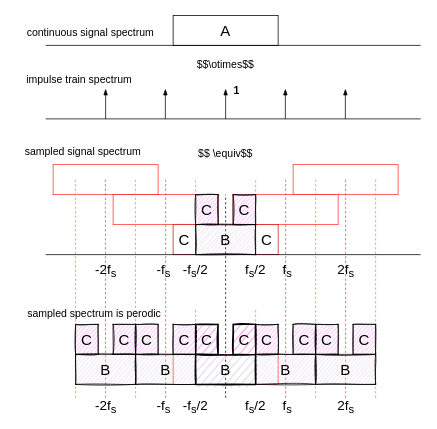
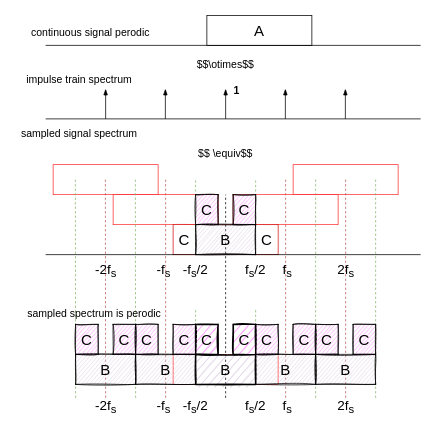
(90, 30) -> (90, 30)
(225, 30) -> (259, 30)
(83, 150) -> (79, 131)
